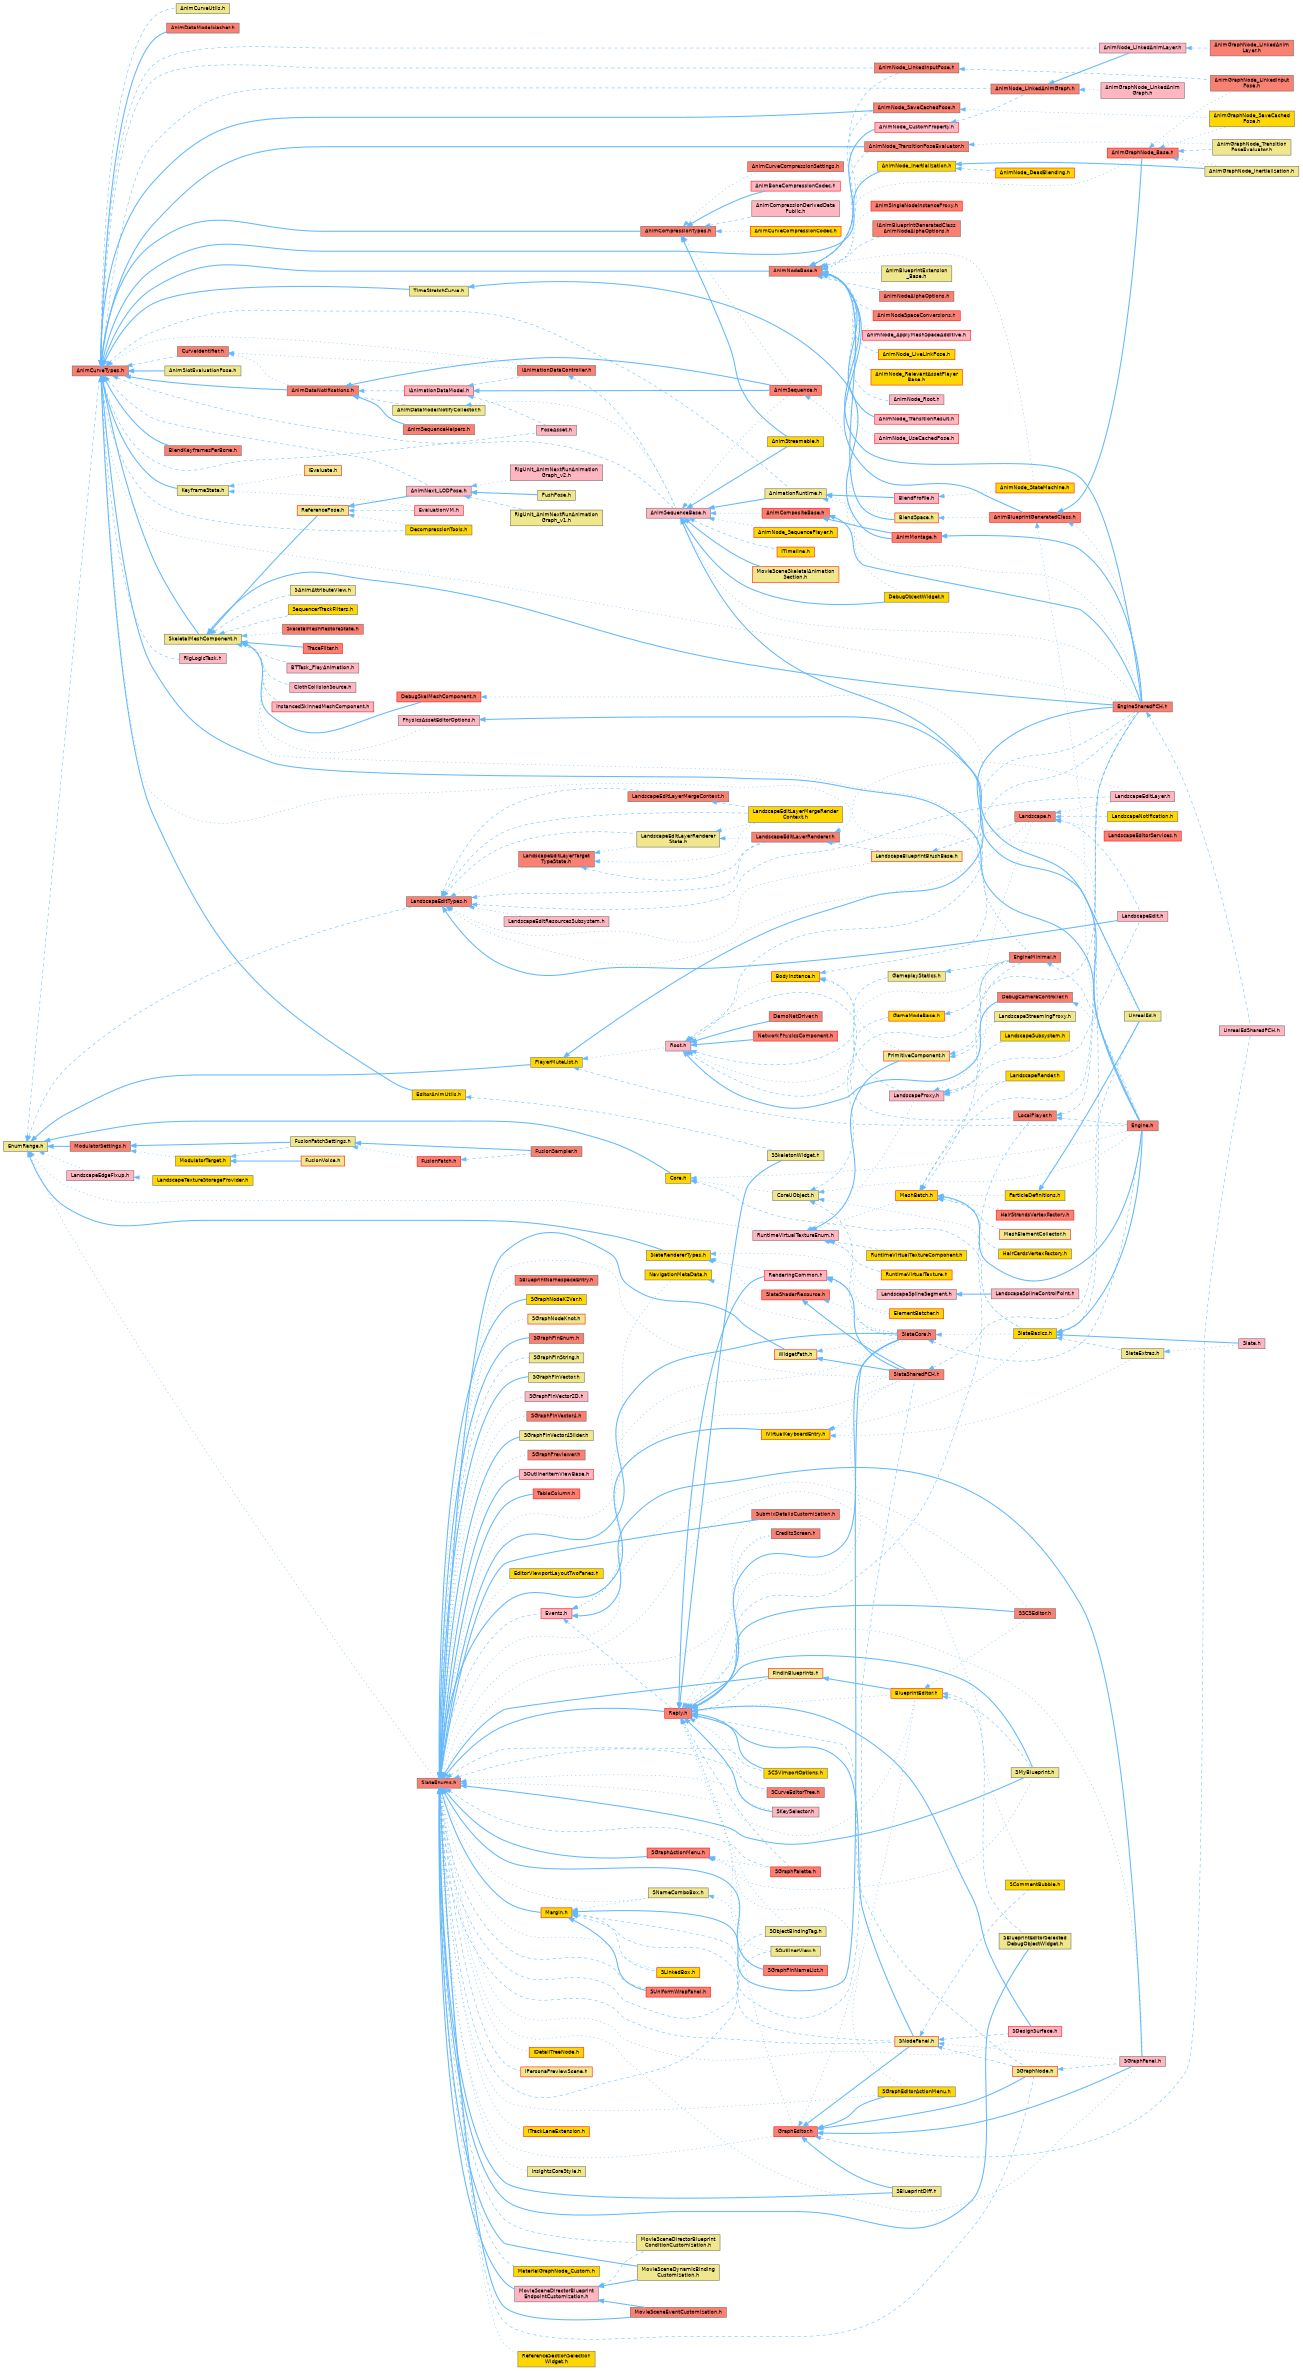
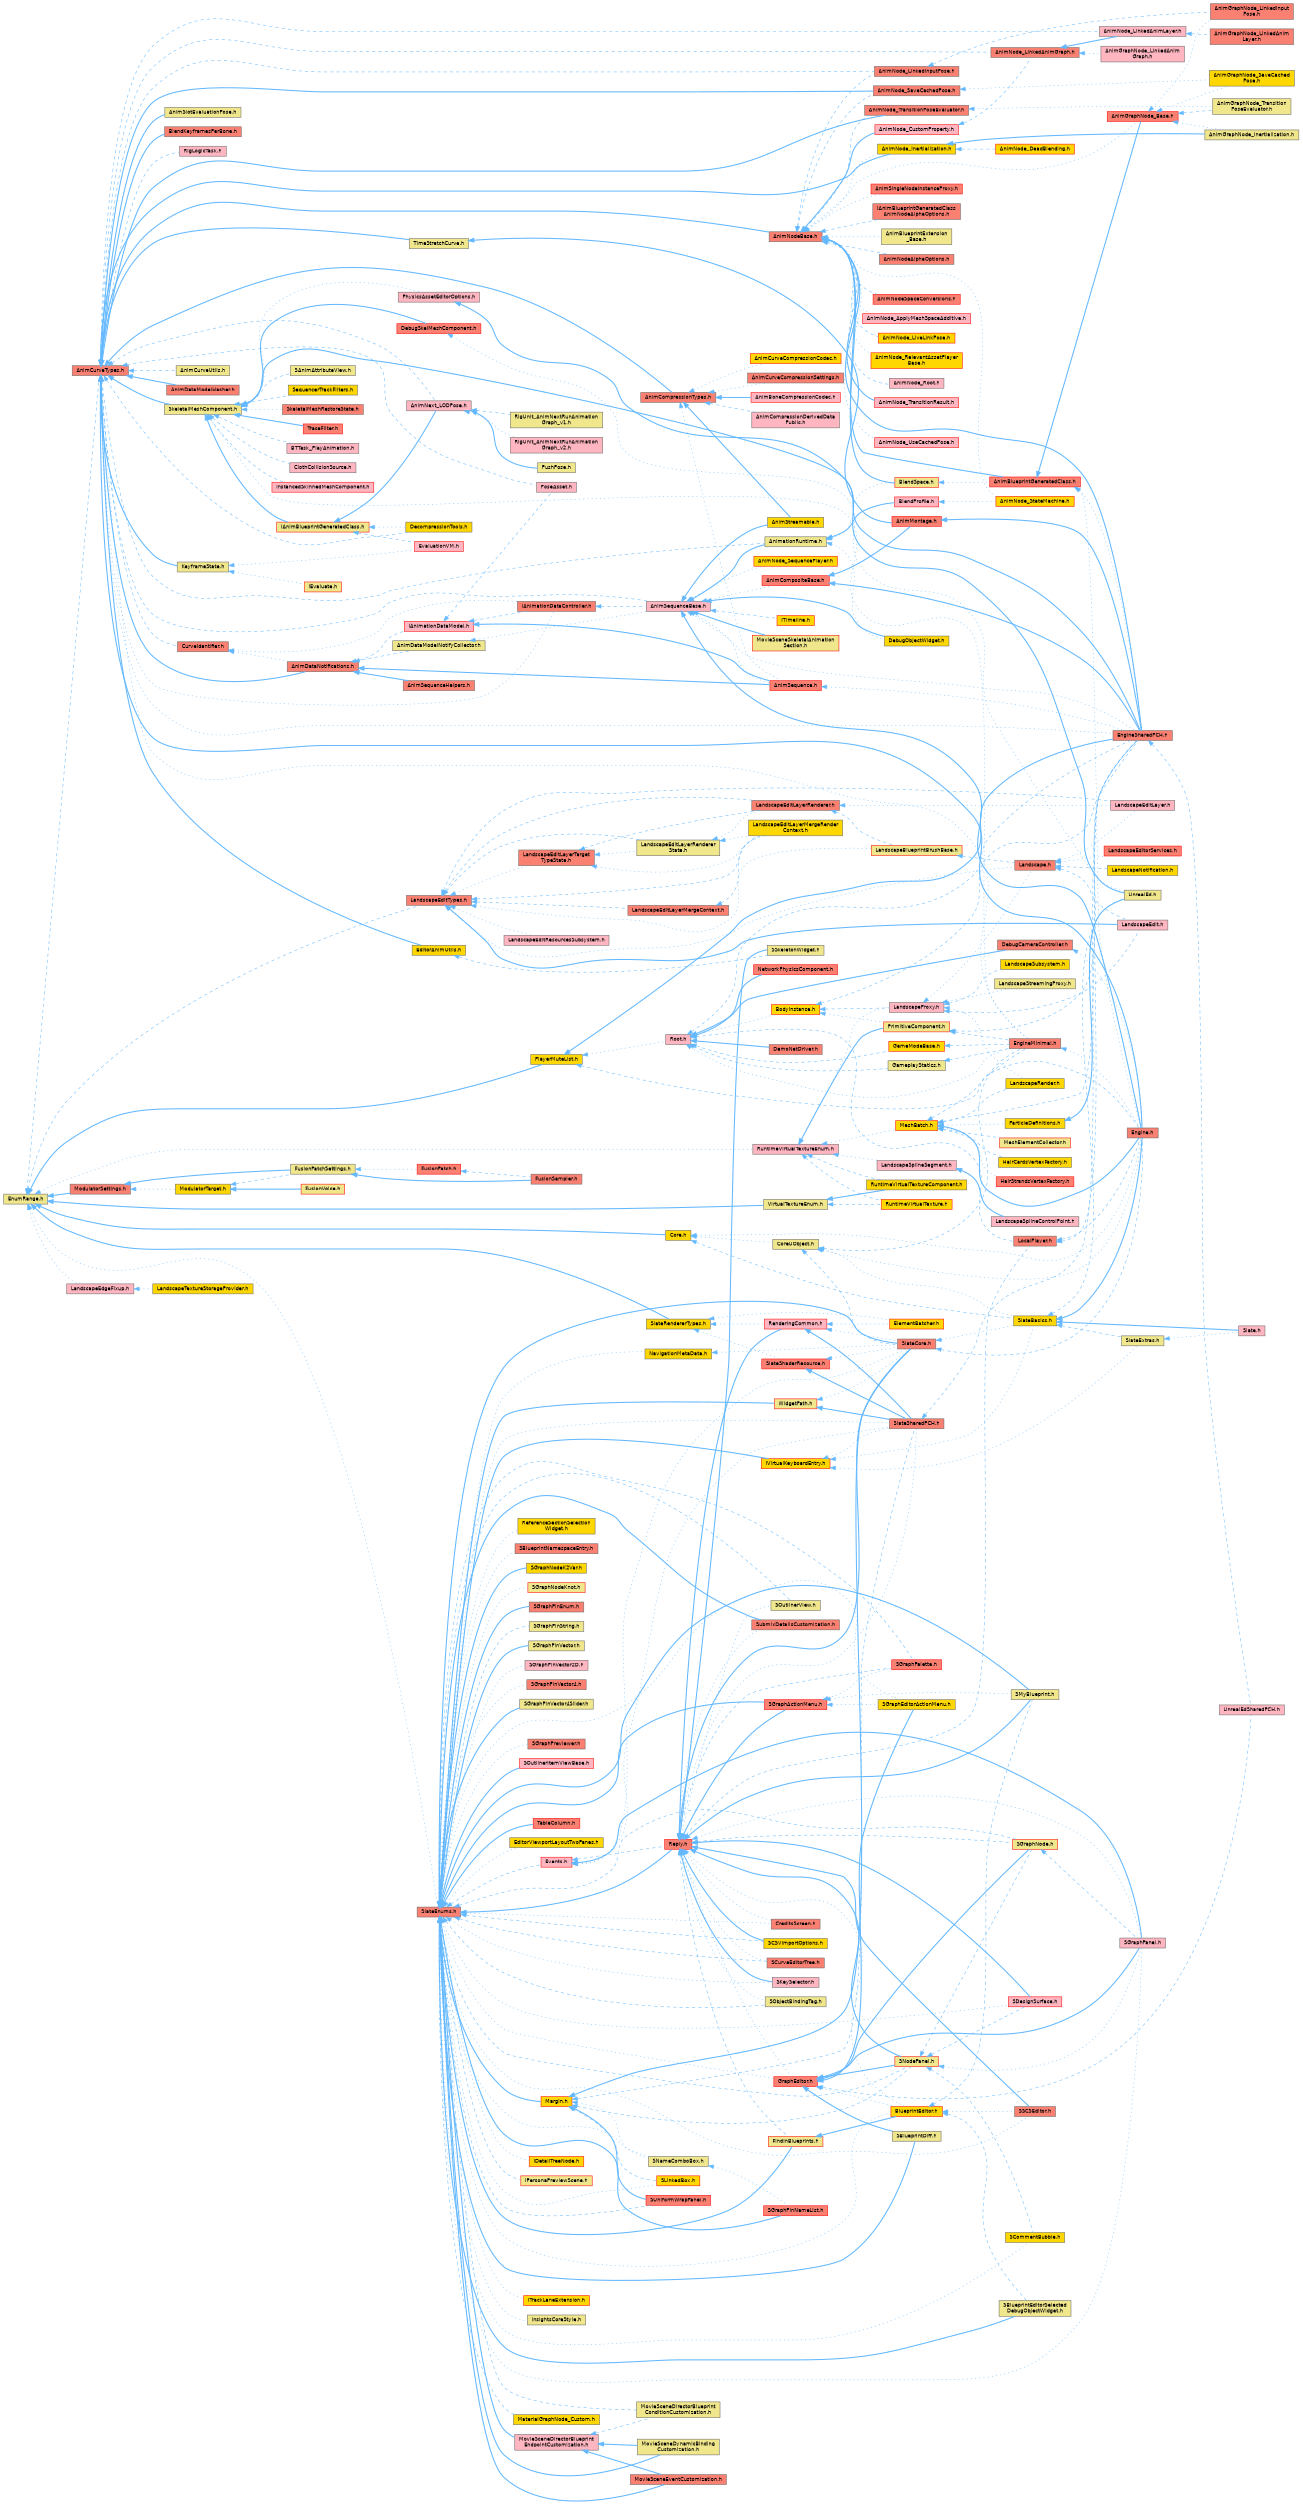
(323, 511) -> (323, 527)
(1088, 1003) -> (1109, 1083)
none -> (796, 1204)
none -> (721, 1771)
